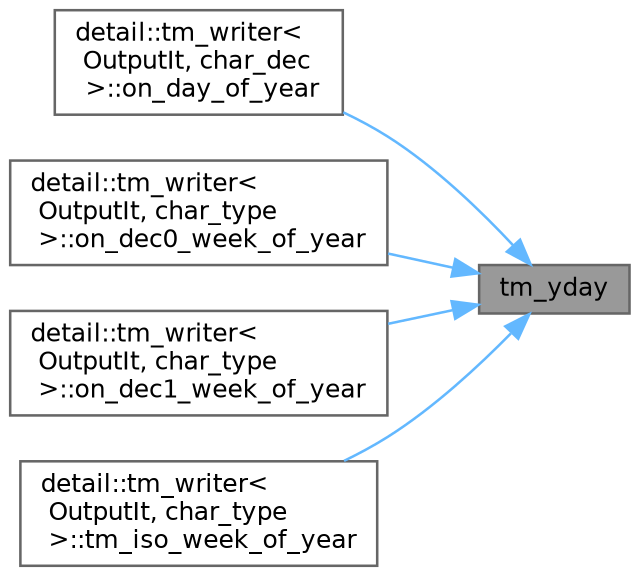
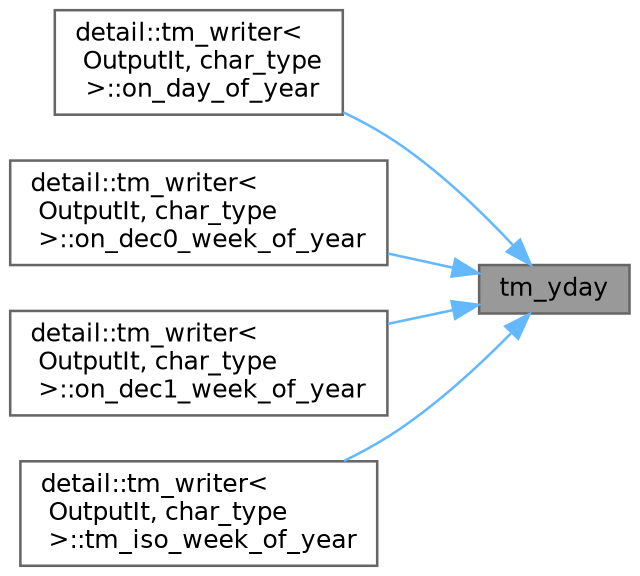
(199, 62) -> (199, 62)
